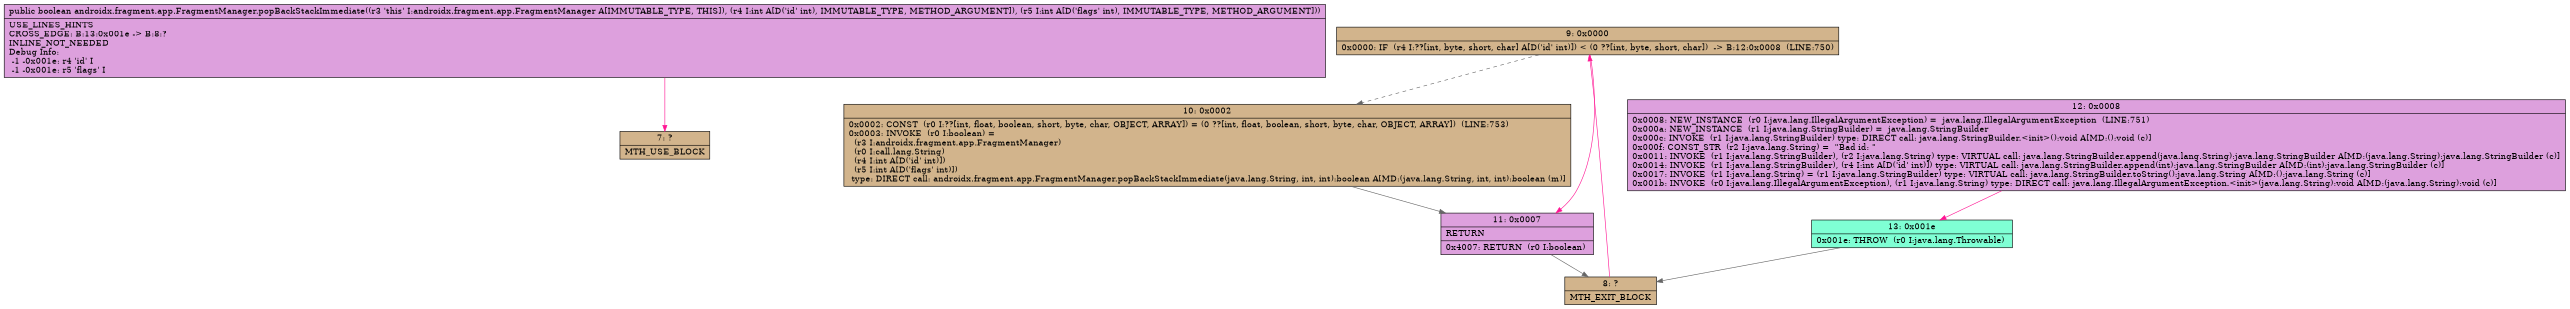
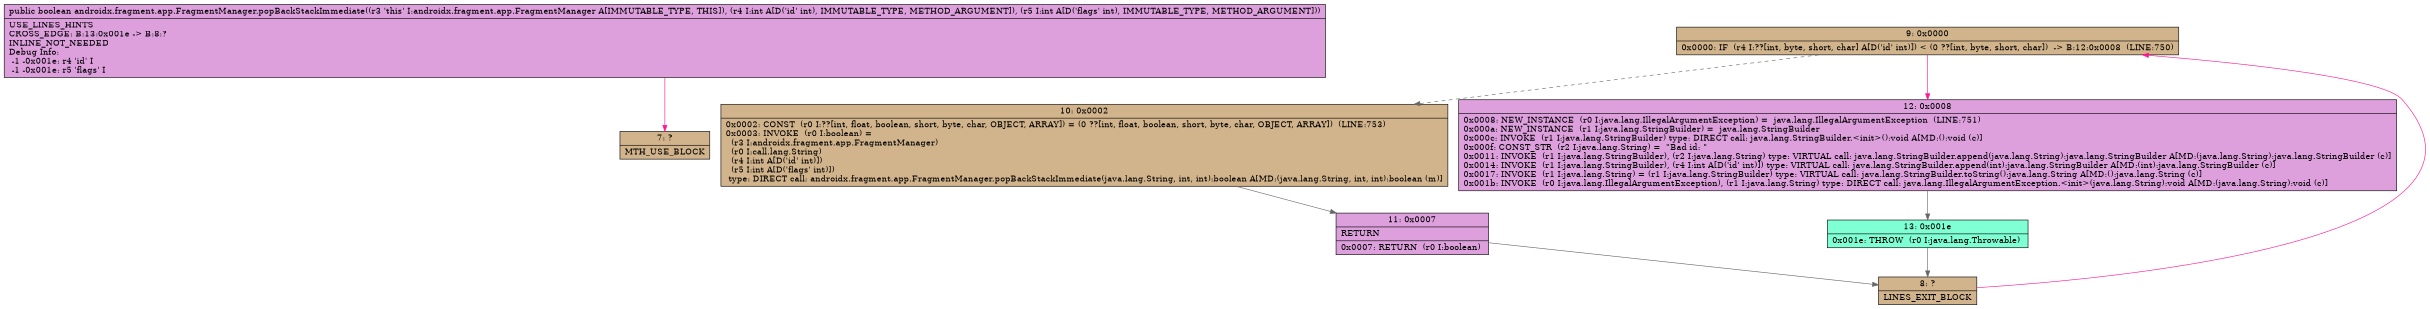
(1593, 136) -> (1928, 74)
(1973, 204) -> (1928, 202)
(1517, 247) -> (1412, 247)
(1611, 297) -> (1928, 297)
